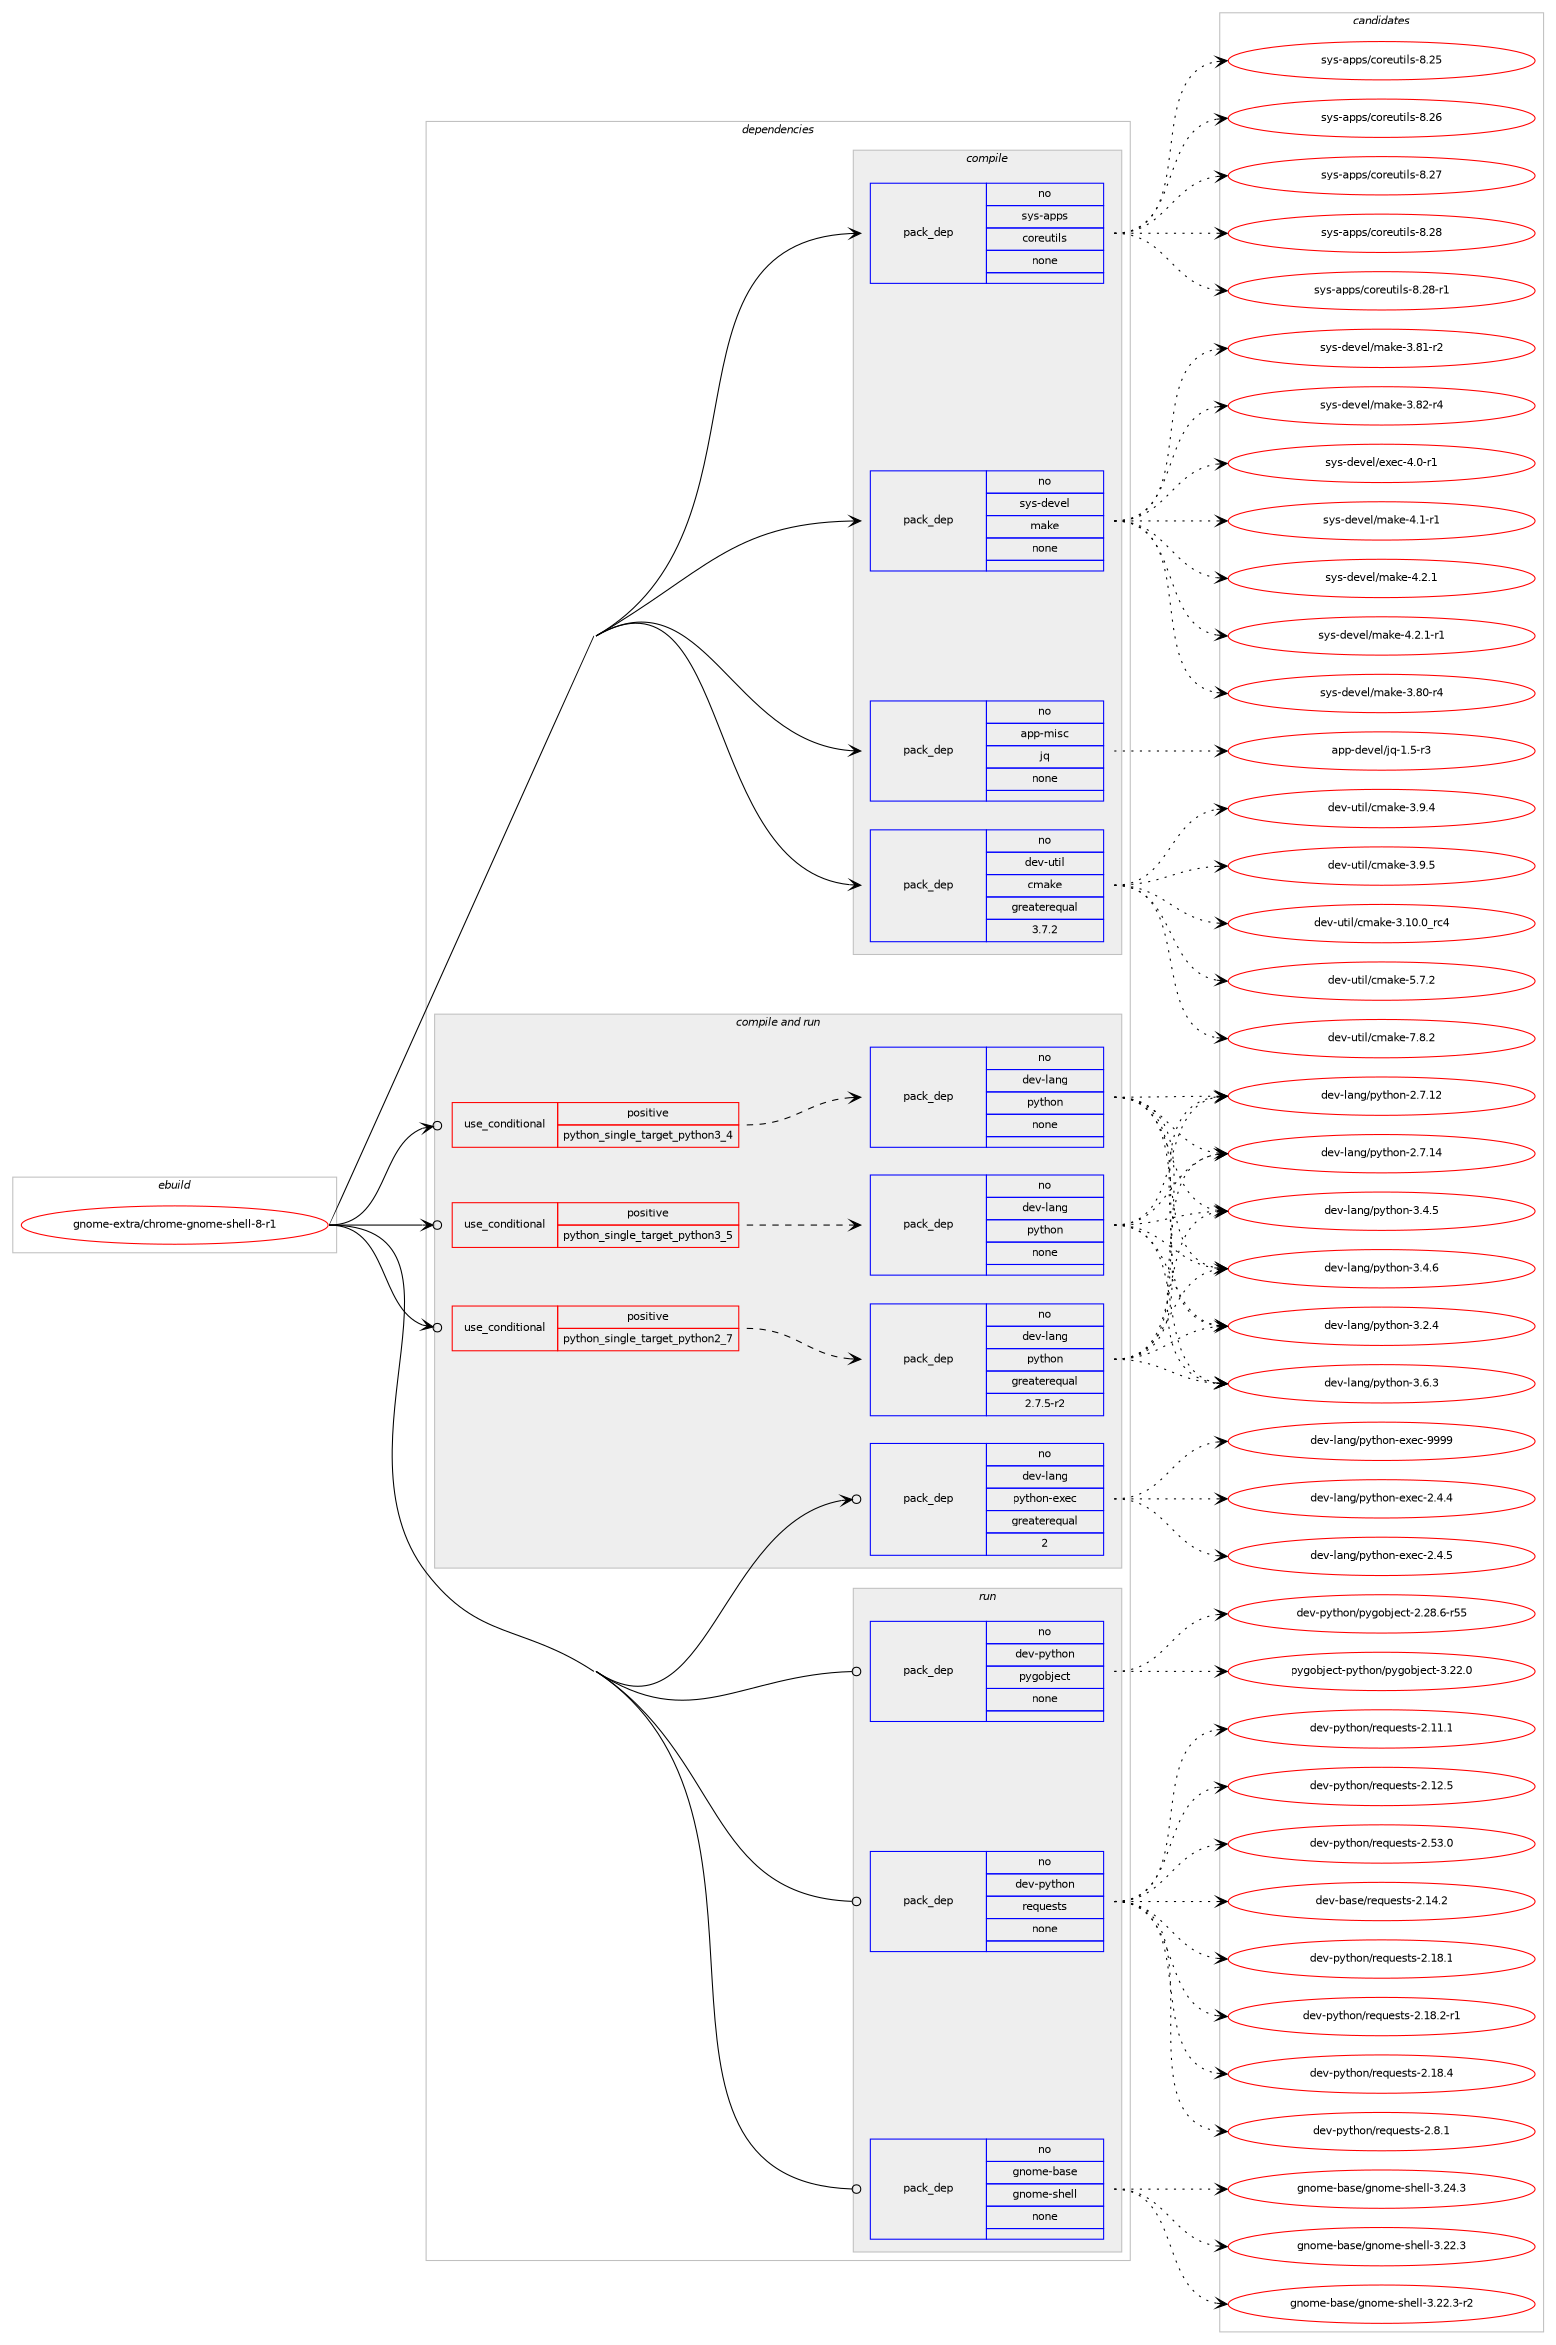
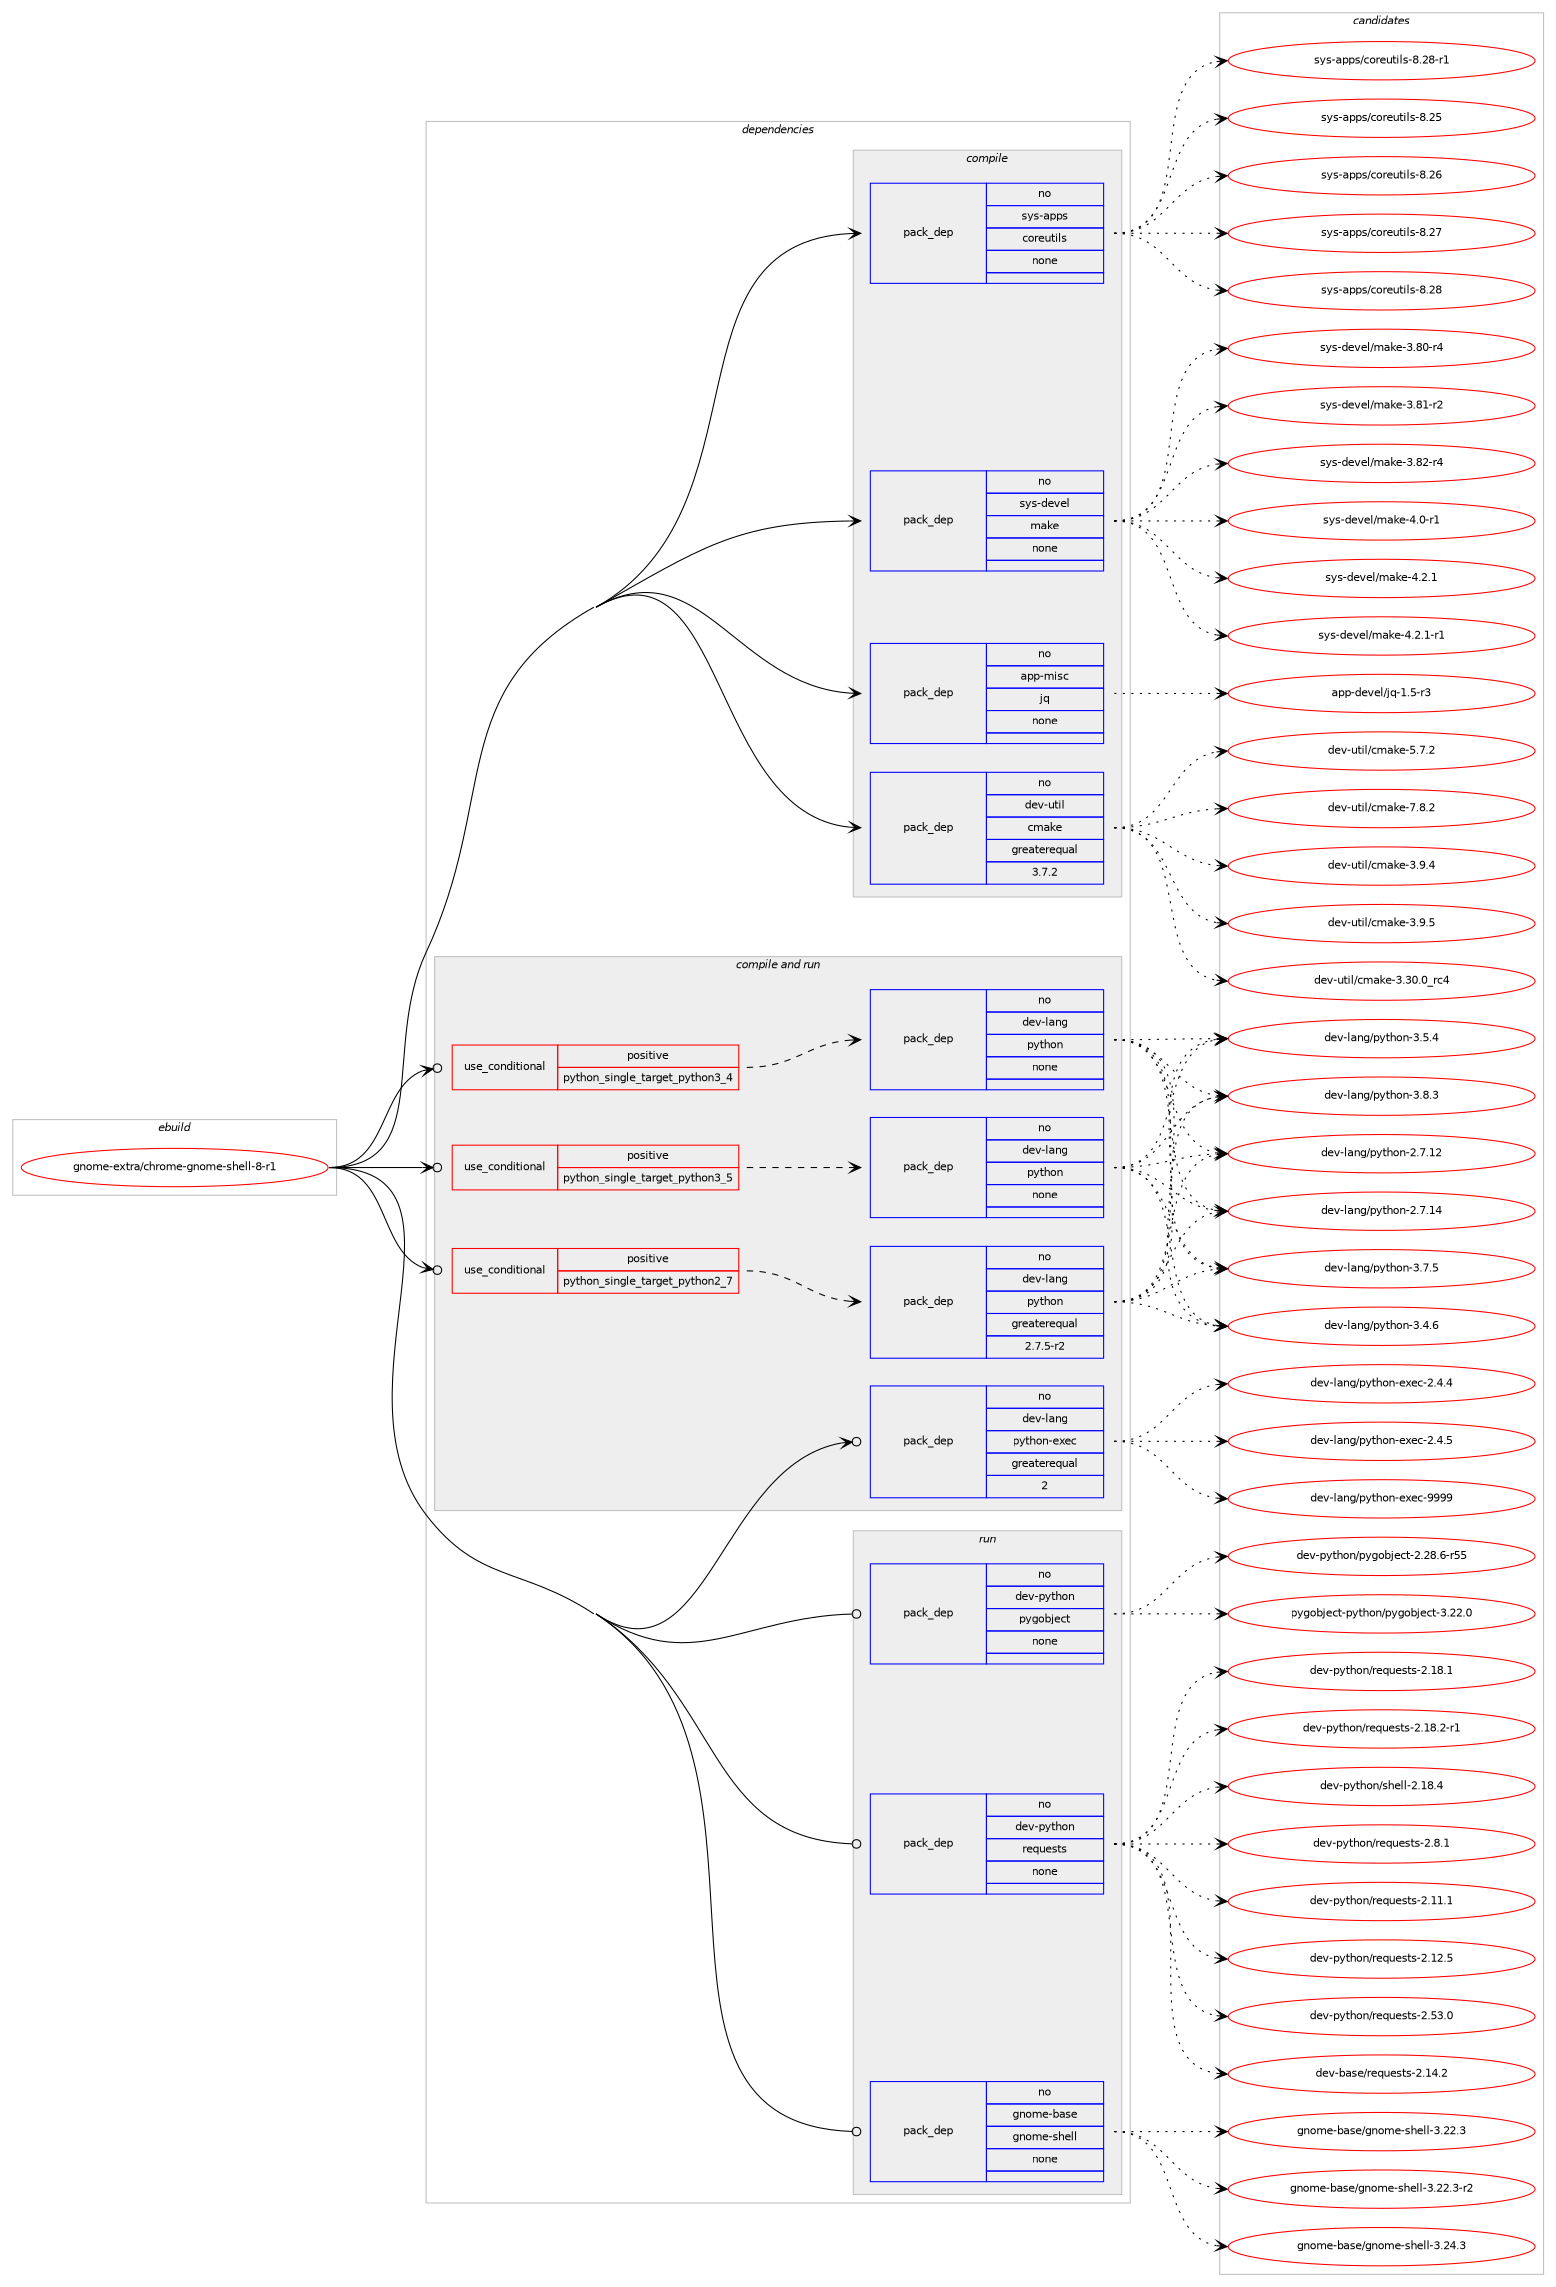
(1382, 463) -> (1382, 521)
(1382, 521) -> none
(1382, 924) -> (1382, 981)
(1382, 1211) -> (1382, 1269)
(1382, 1326) -> (1382, 1039)
(1382, 1384) -> (1382, 1096)
(1382, 2074) -> (1382, 1786)
